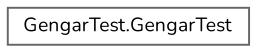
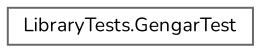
(128, 26) -> (130, 26)
